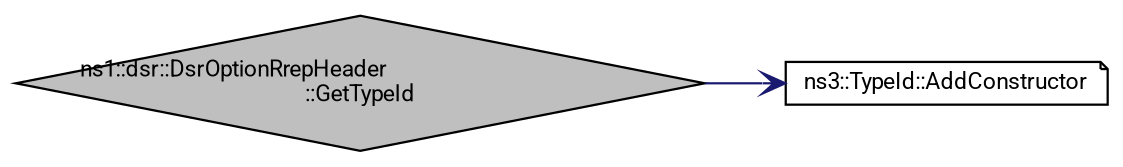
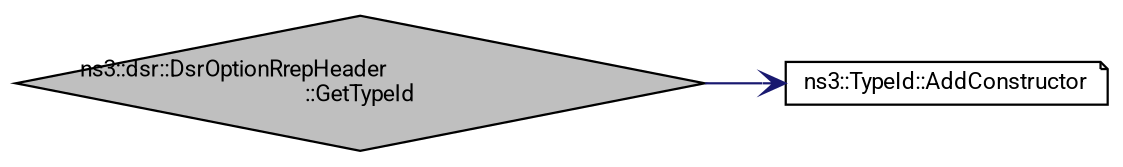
(360, 83) -> (360, 83)
